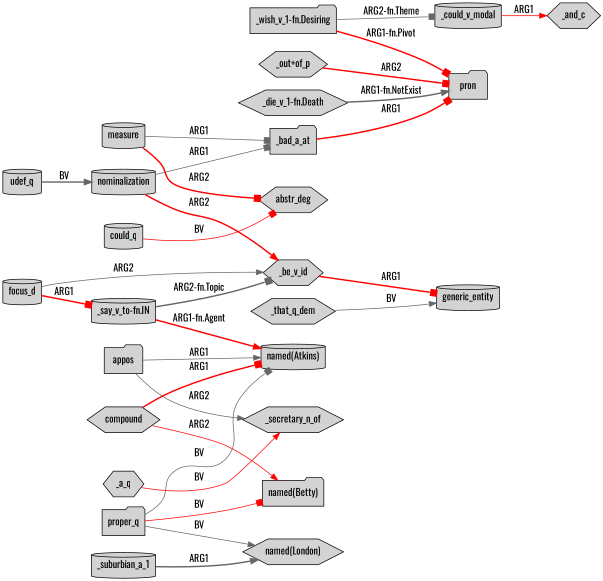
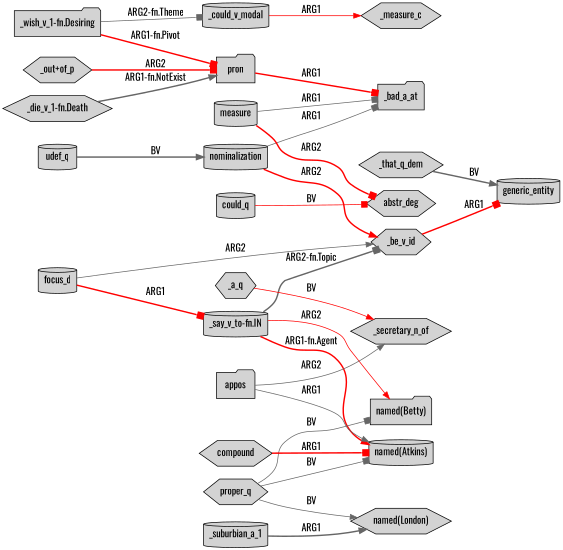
(574, 16) -> (401, 16)
(382, 127) -> (313, 83)
(382, 308) -> (461, 177)
(216, 442) -> (340, 335)
(200, 515) -> (297, 434)
(124, 523) -> (236, 492)
